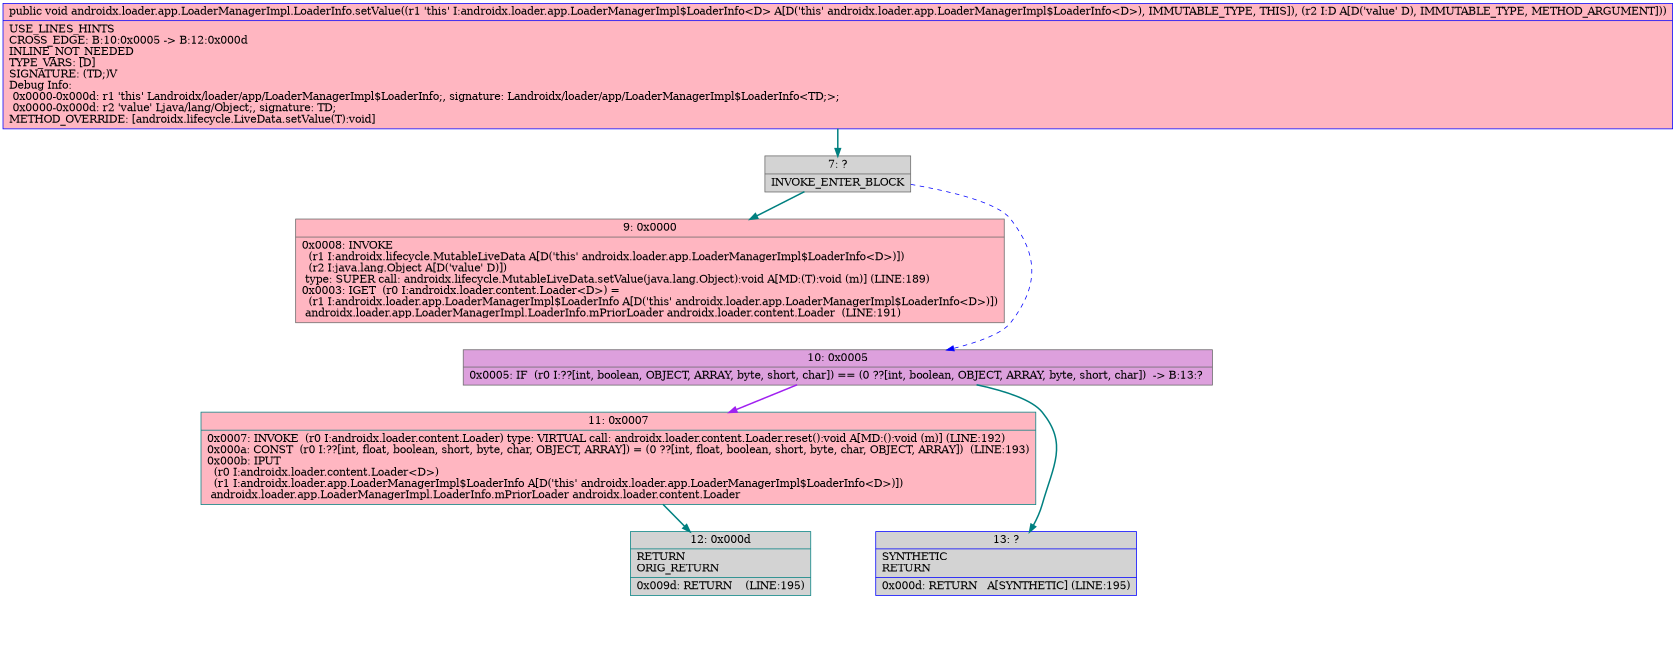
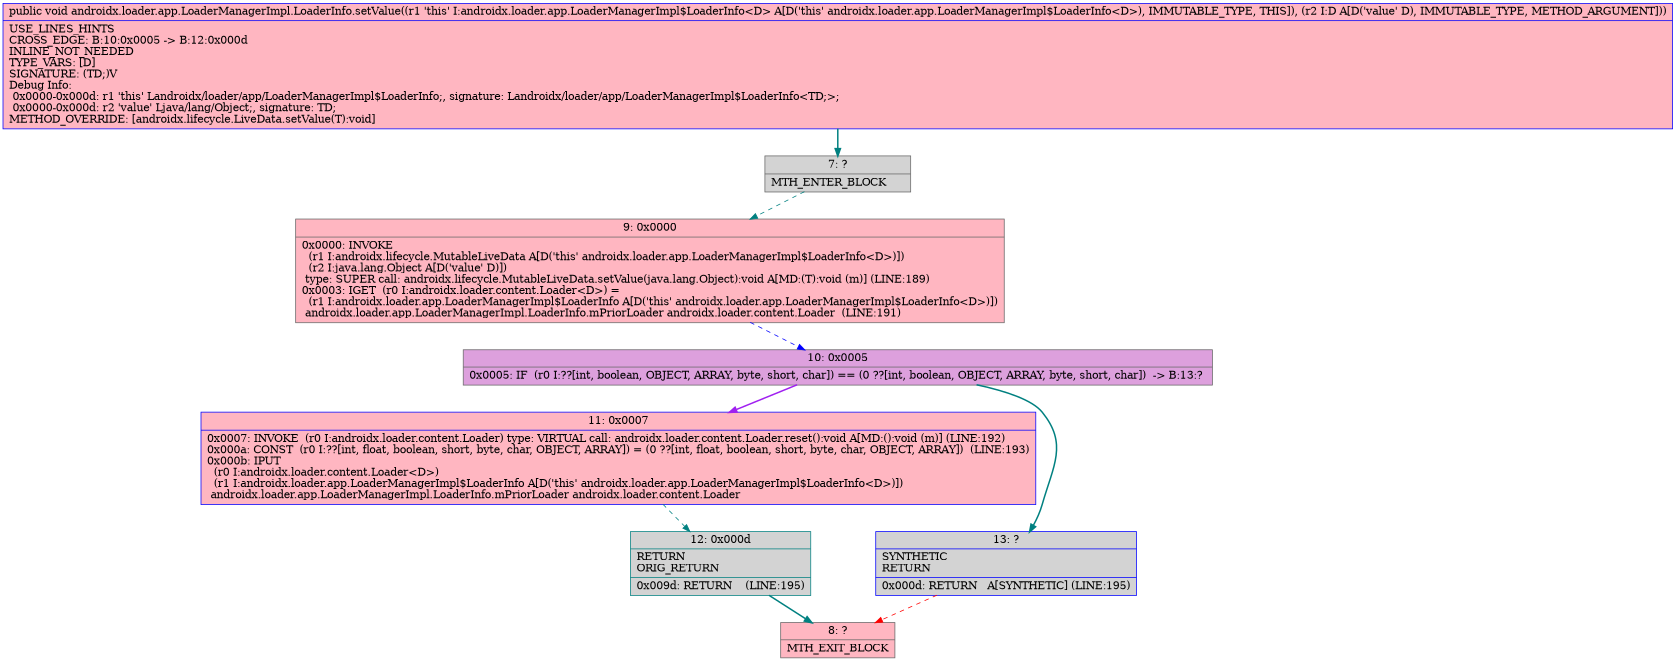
(838, 183) -> (829, 183)
(781, 204) -> (781, 204)
(351, 246) -> (351, 246)
(1028, 249) -> (774, 335)
(618, 458) -> (618, 458)
(674, 515) -> (674, 515)
none -> (838, 640)
